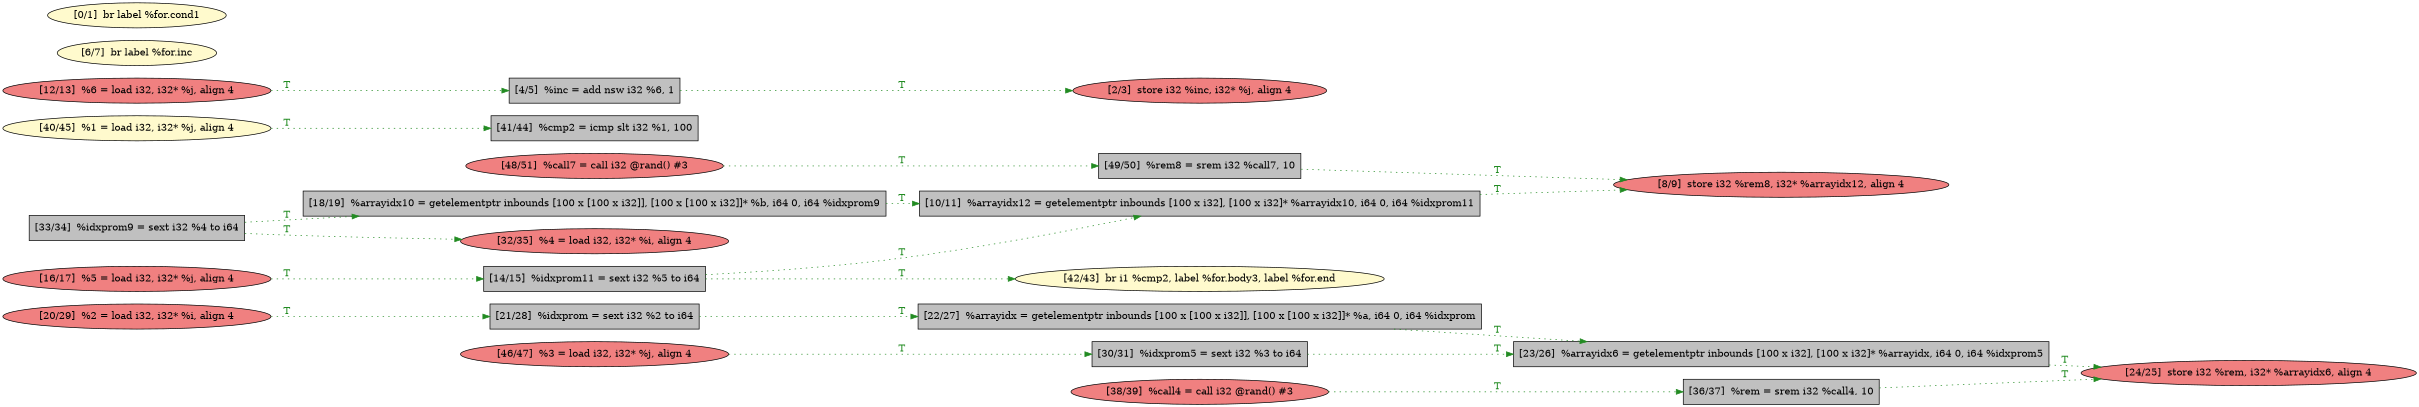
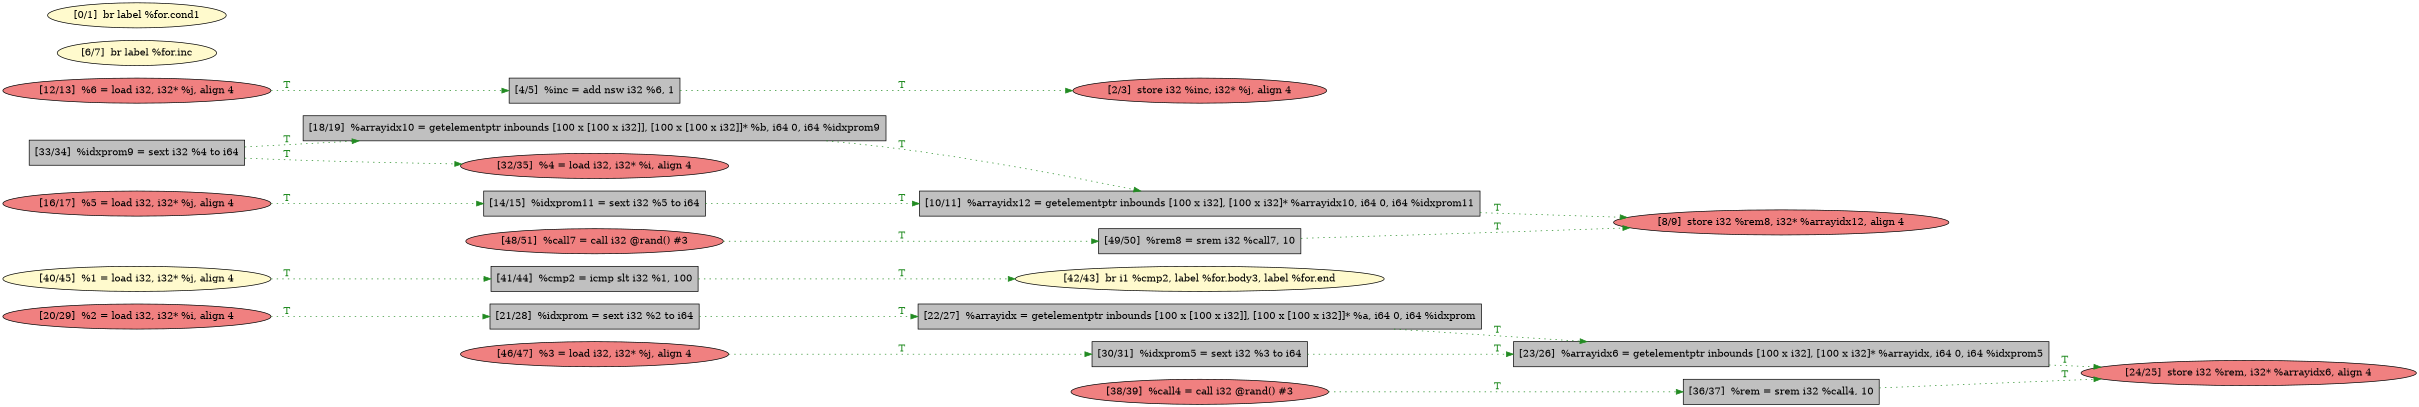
(857, 279) -> (853, 279)
